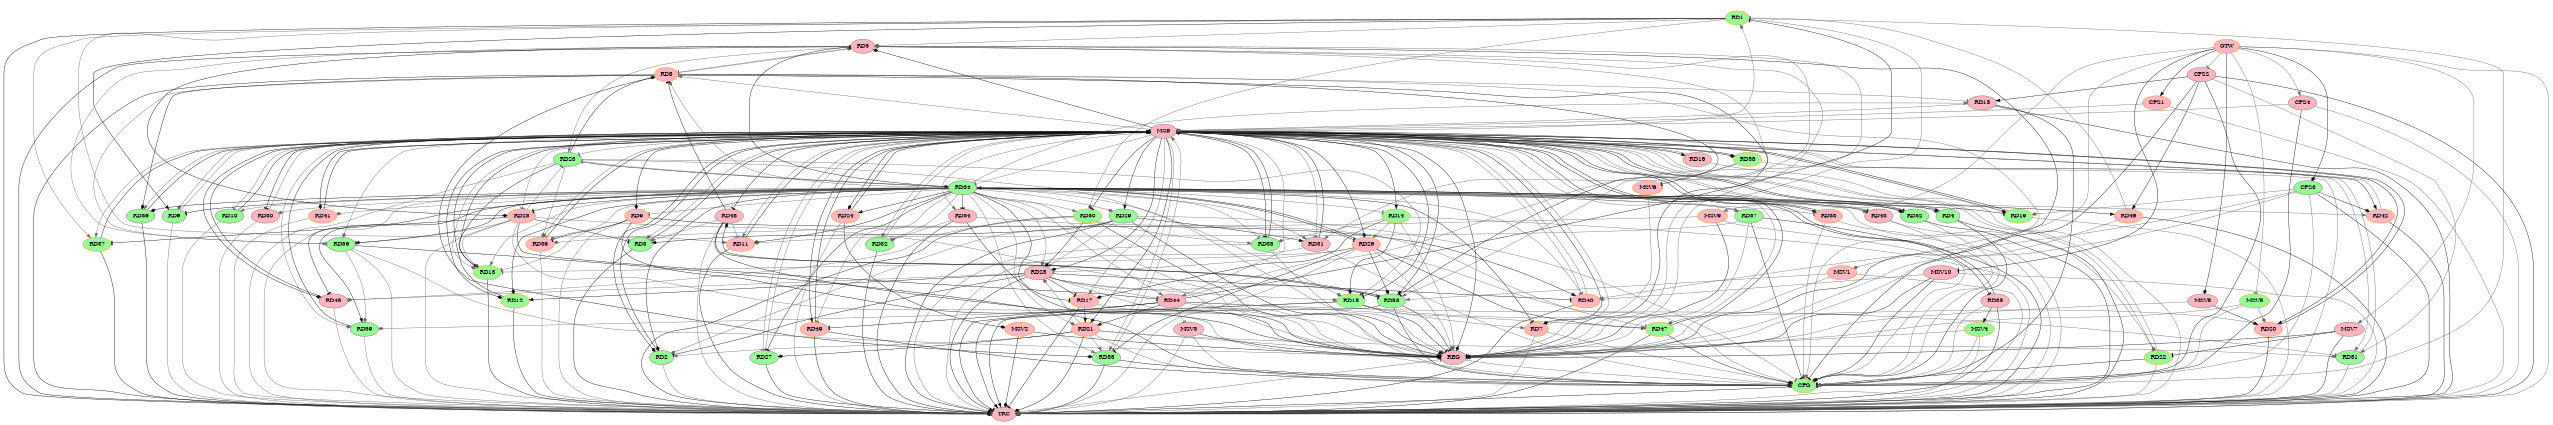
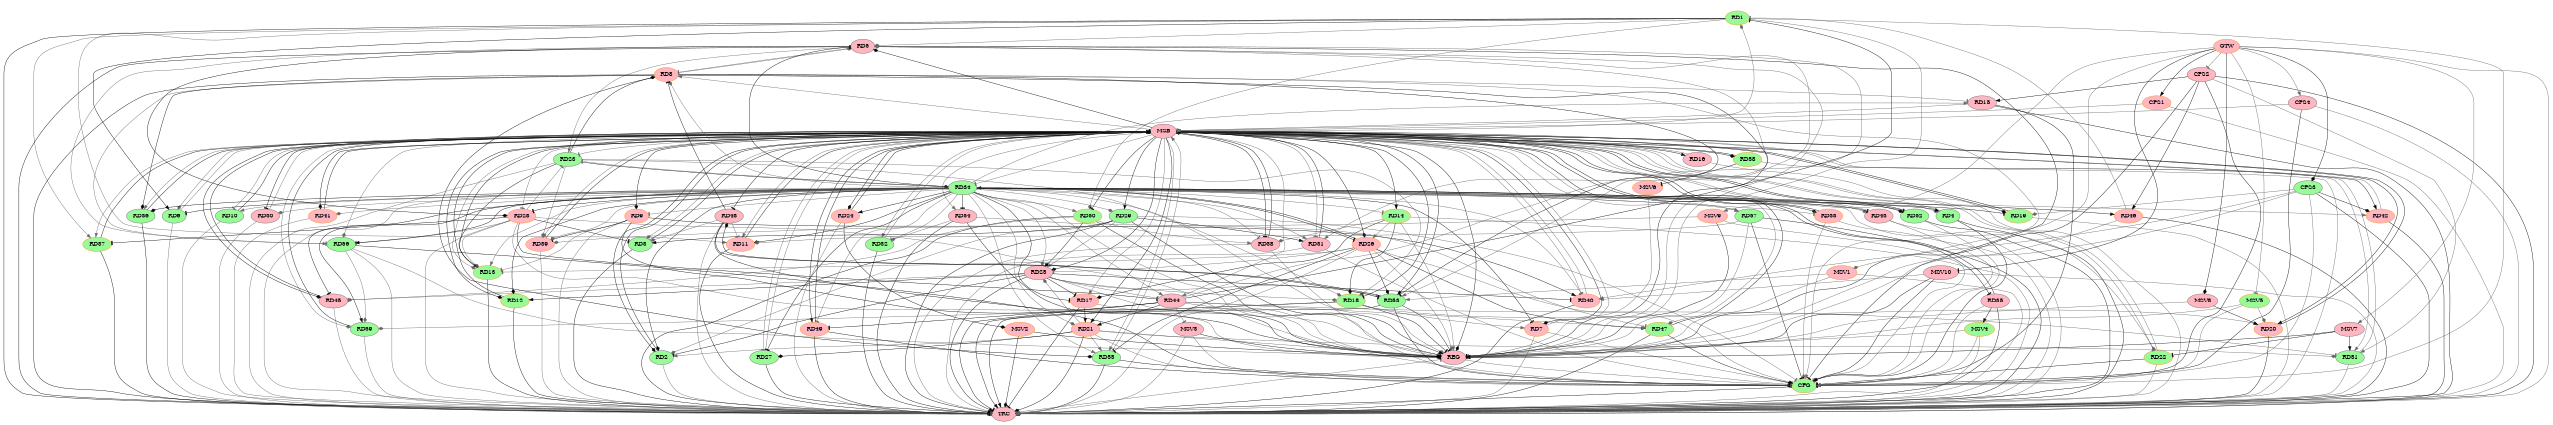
(1266, 244) -> (1266, 244)
(1701, 411) -> (2350, 341)
